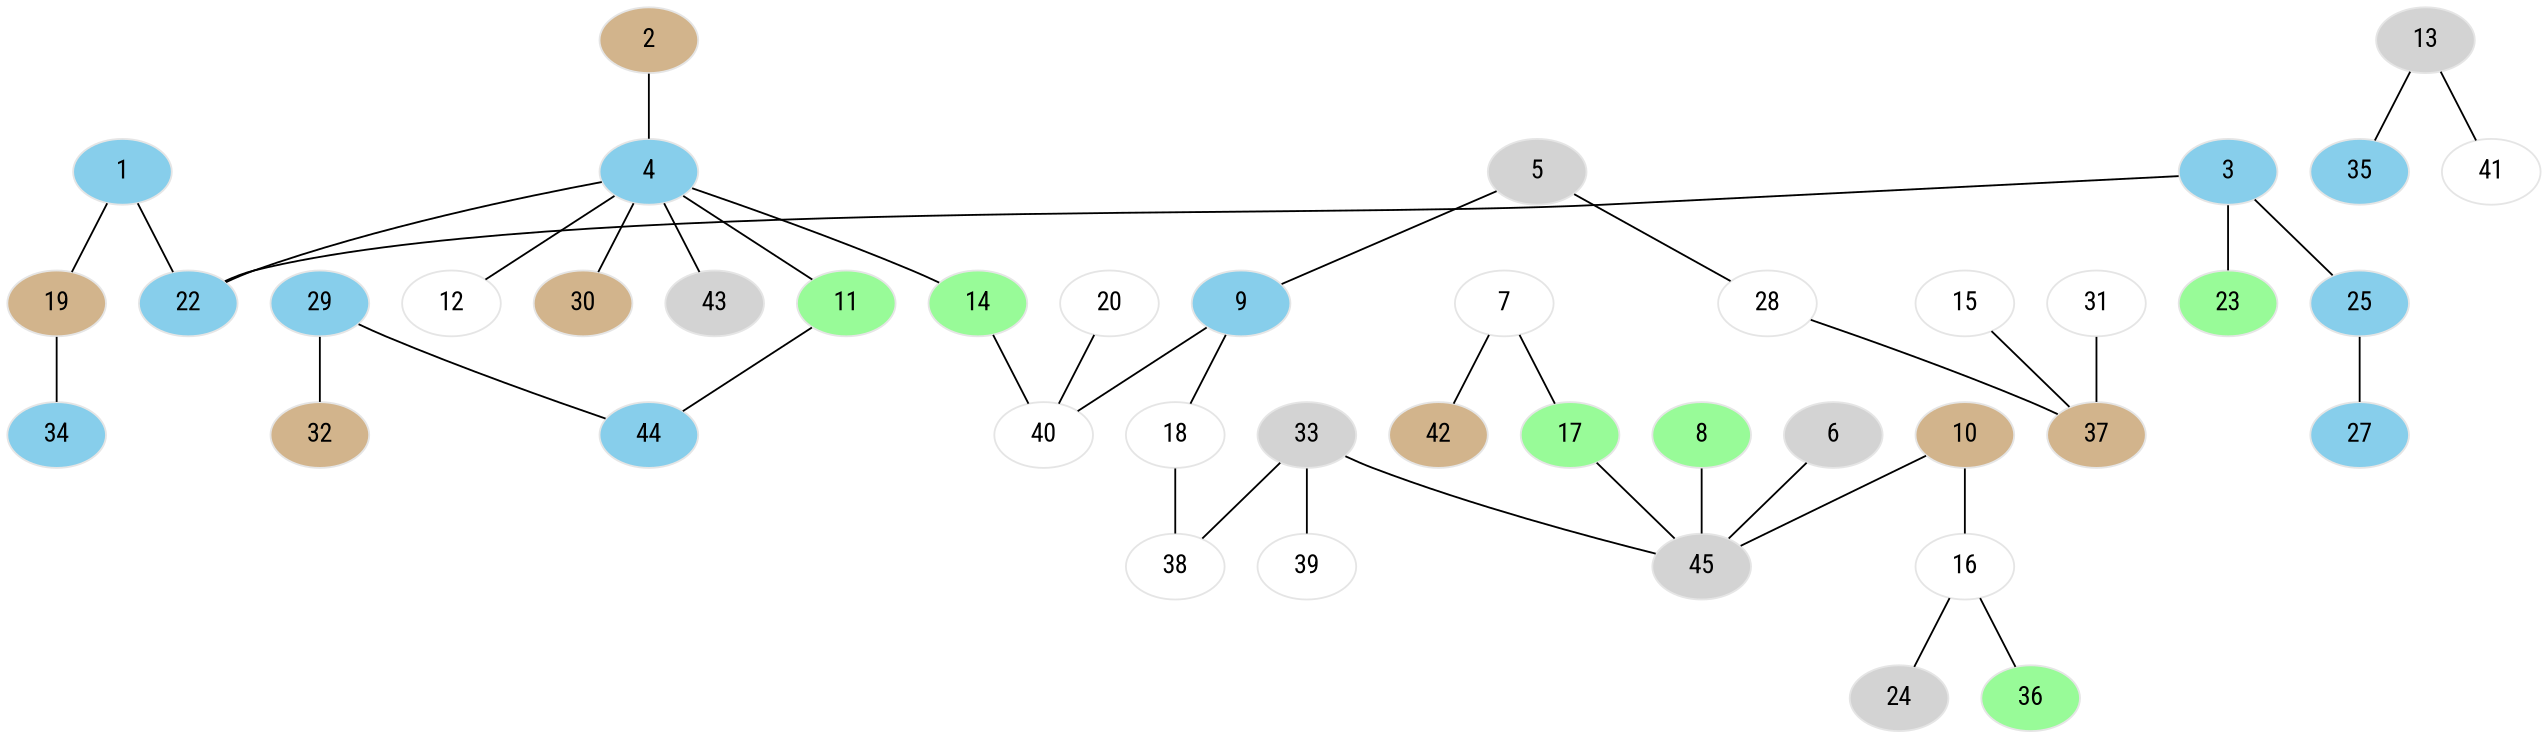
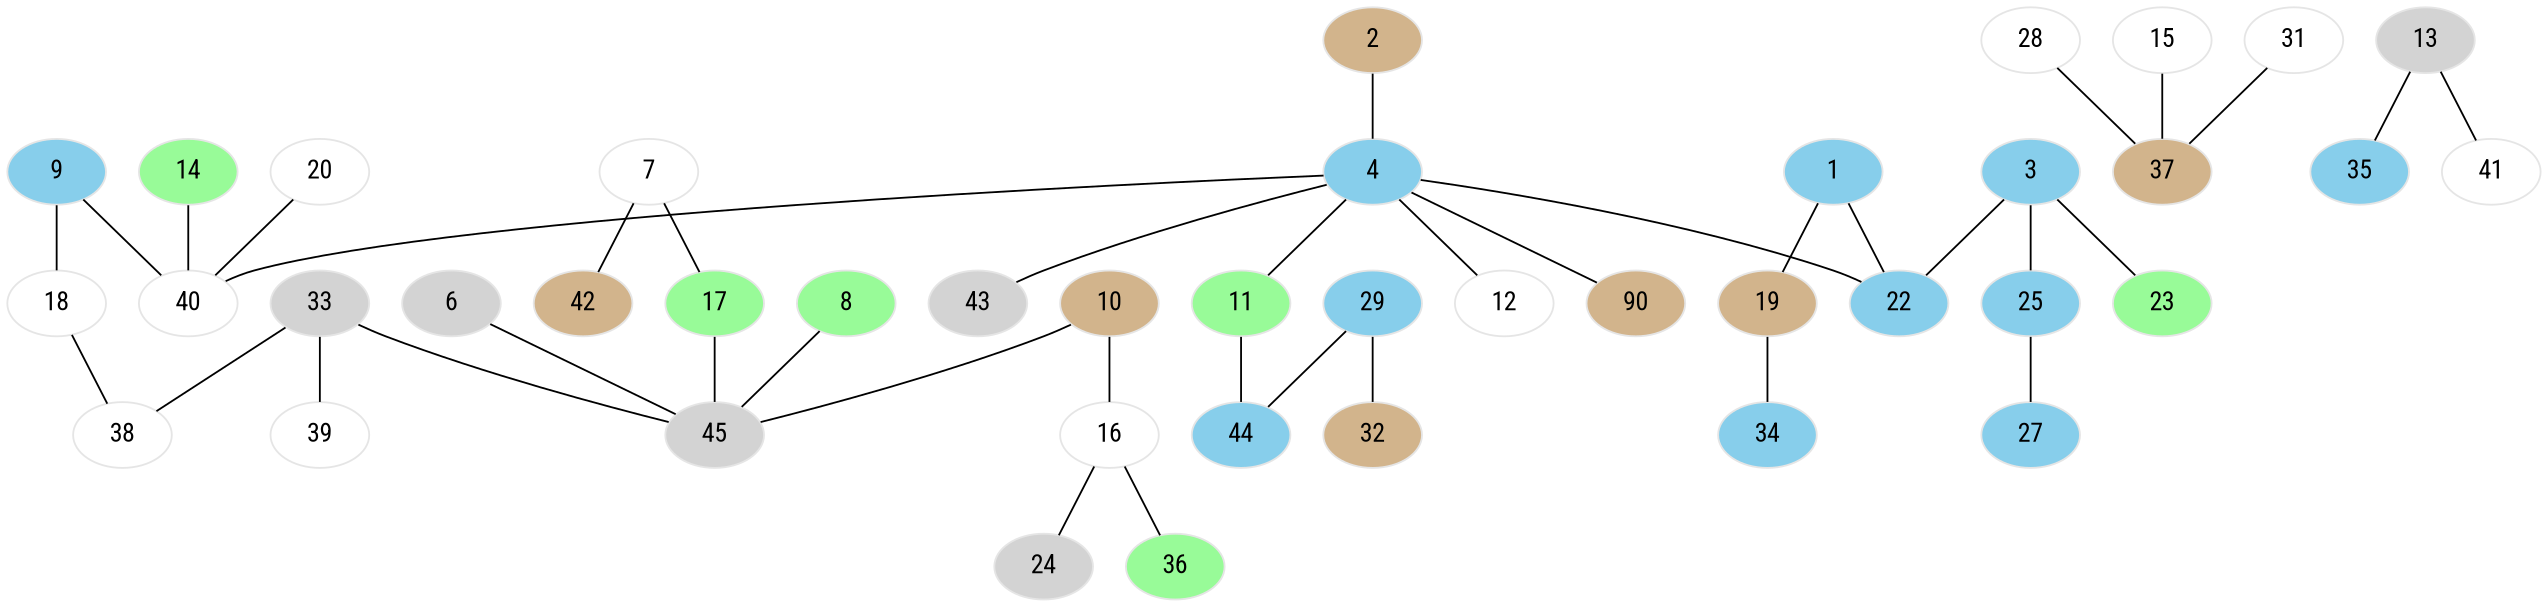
(1537, 172) -> none
(817, 233) -> (772, 207)
(583, 303) -> (1636, 303)
